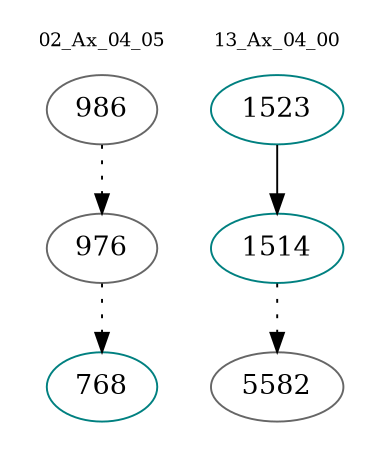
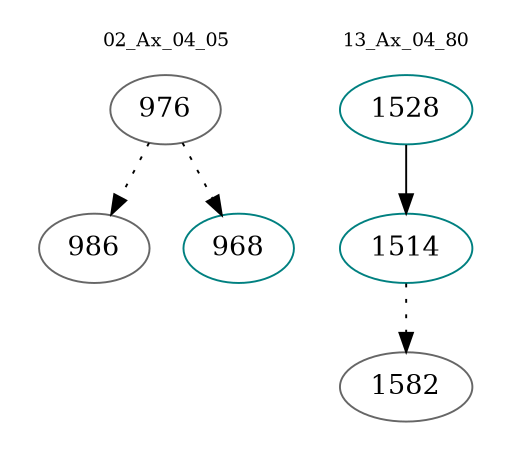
(277, 41) -> (406, 41)
(277, 110) -> (406, 110)
(102, 170) -> (135, 170)
(102, 387) -> (239, 248)
(277, 387) -> (406, 387)
